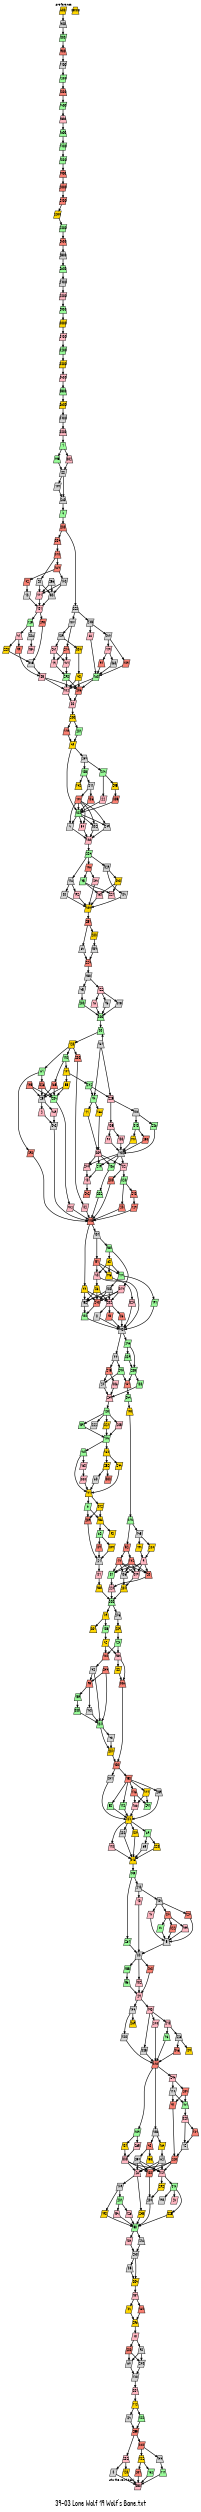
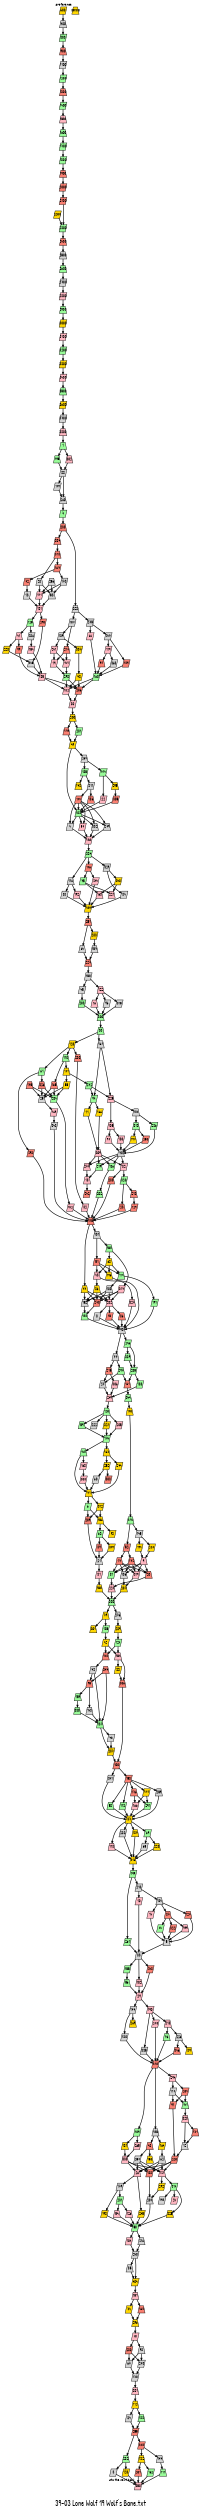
(61, 207) -> (64, 213)
none -> (38, 662)
(103, 772) -> (103, 772)
(103, 1039) -> (99, 1037)
(42, 1112) -> none
none -> (139, 1812)
(135, 2282) -> (135, 2282)
(126, 2459) -> (126, 2459)
